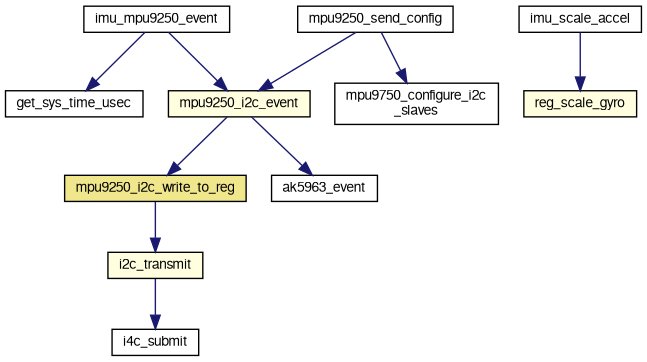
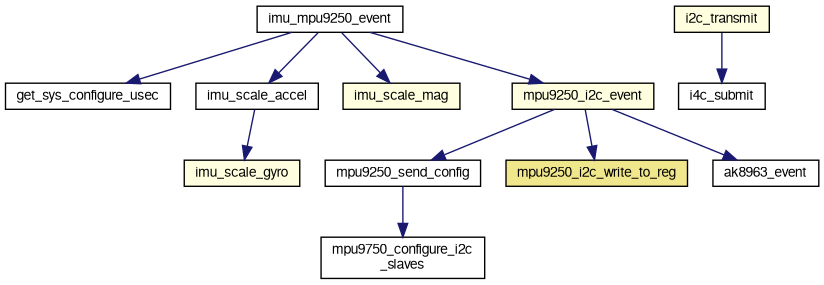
none -> (298, 53)
(313, 58) -> (499, 132)
none -> (402, 96)
(74, 104) -> (88, 96)
(580, 104) -> (242, 173)
(324, 188) -> (766, 173)
(155, 220) -> none
